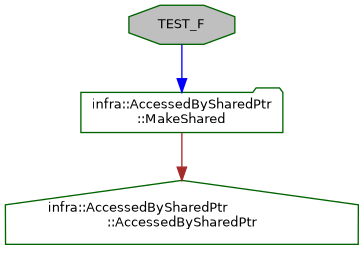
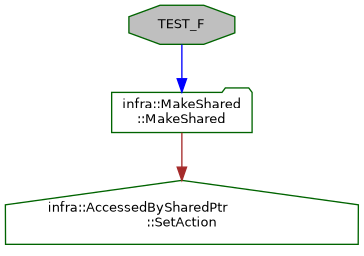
(182, 112) -> (182, 112)
(182, 216) -> (182, 216)
